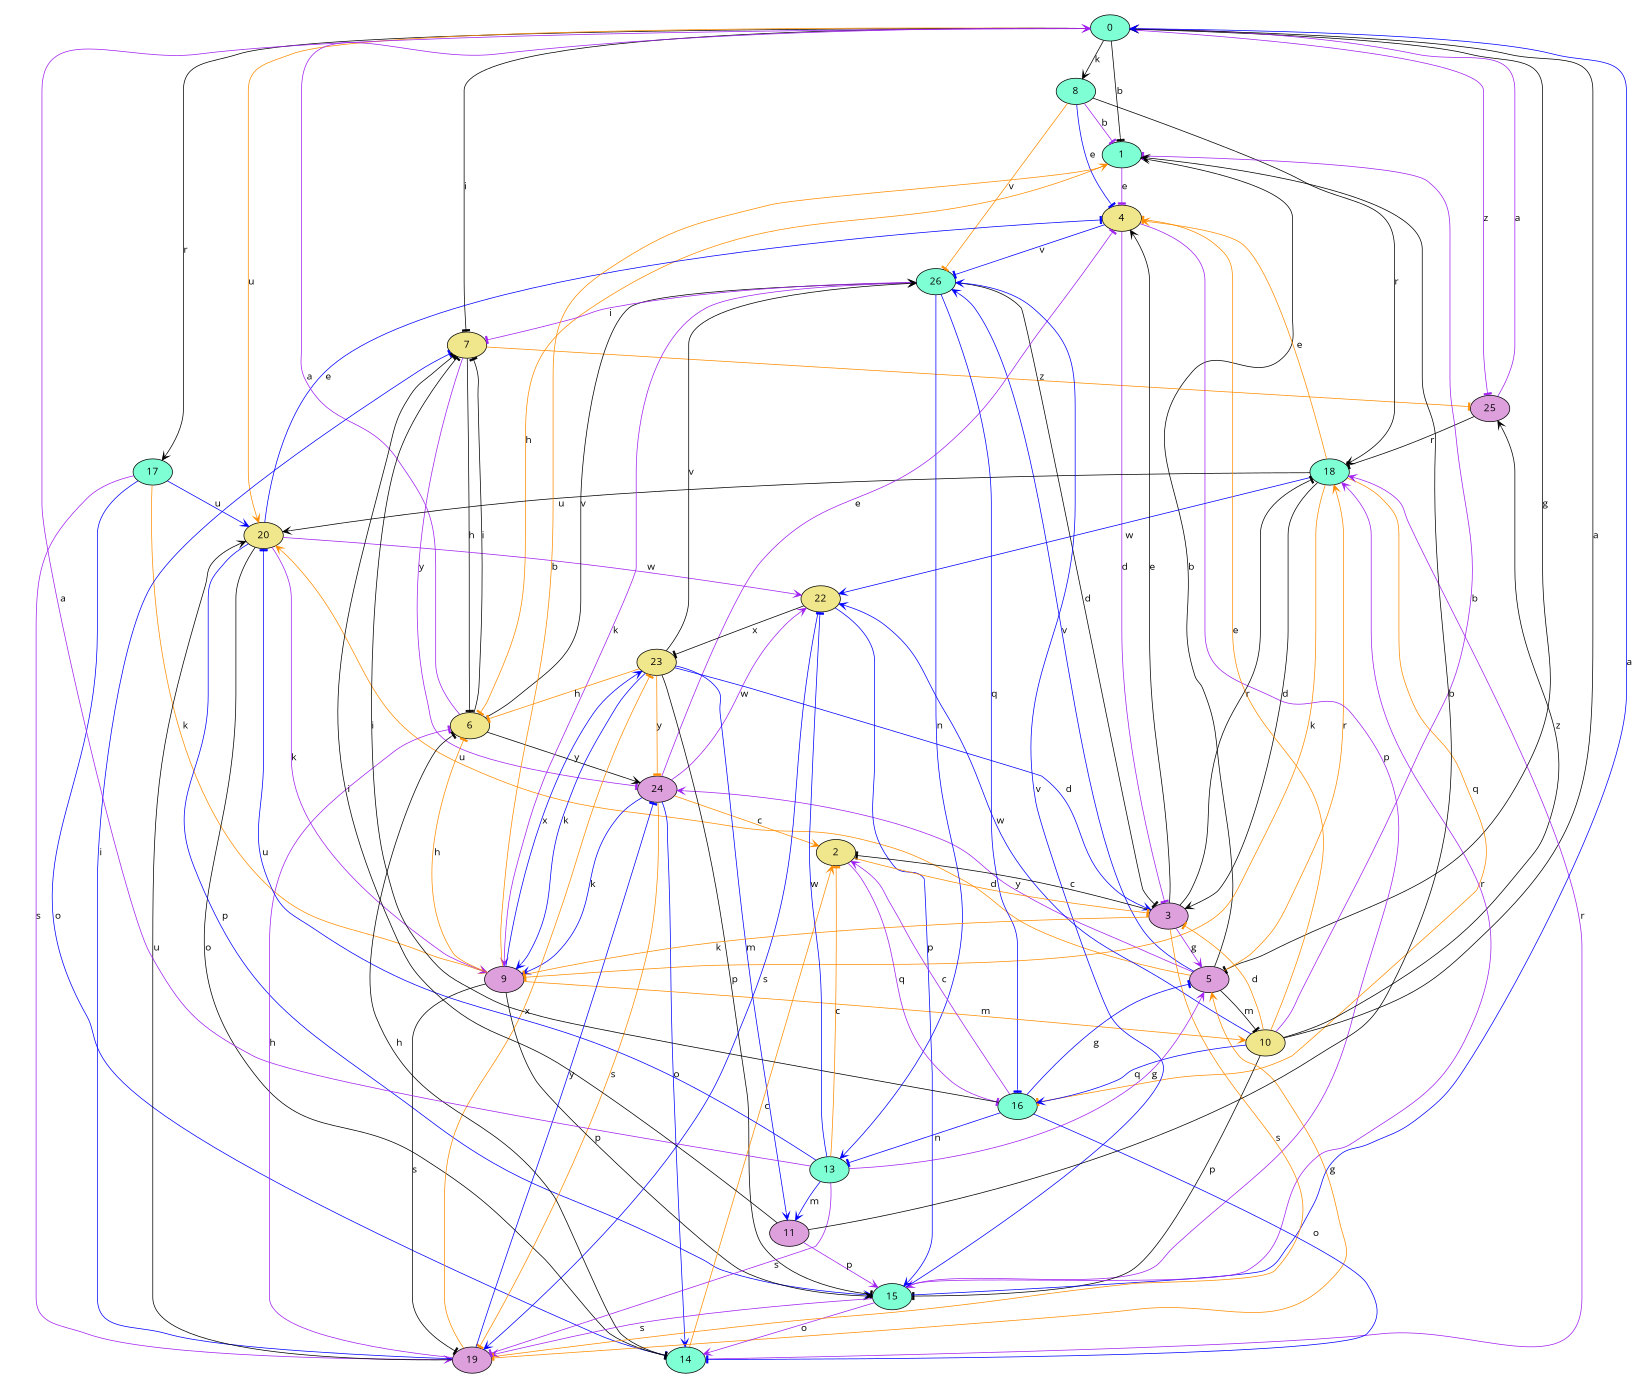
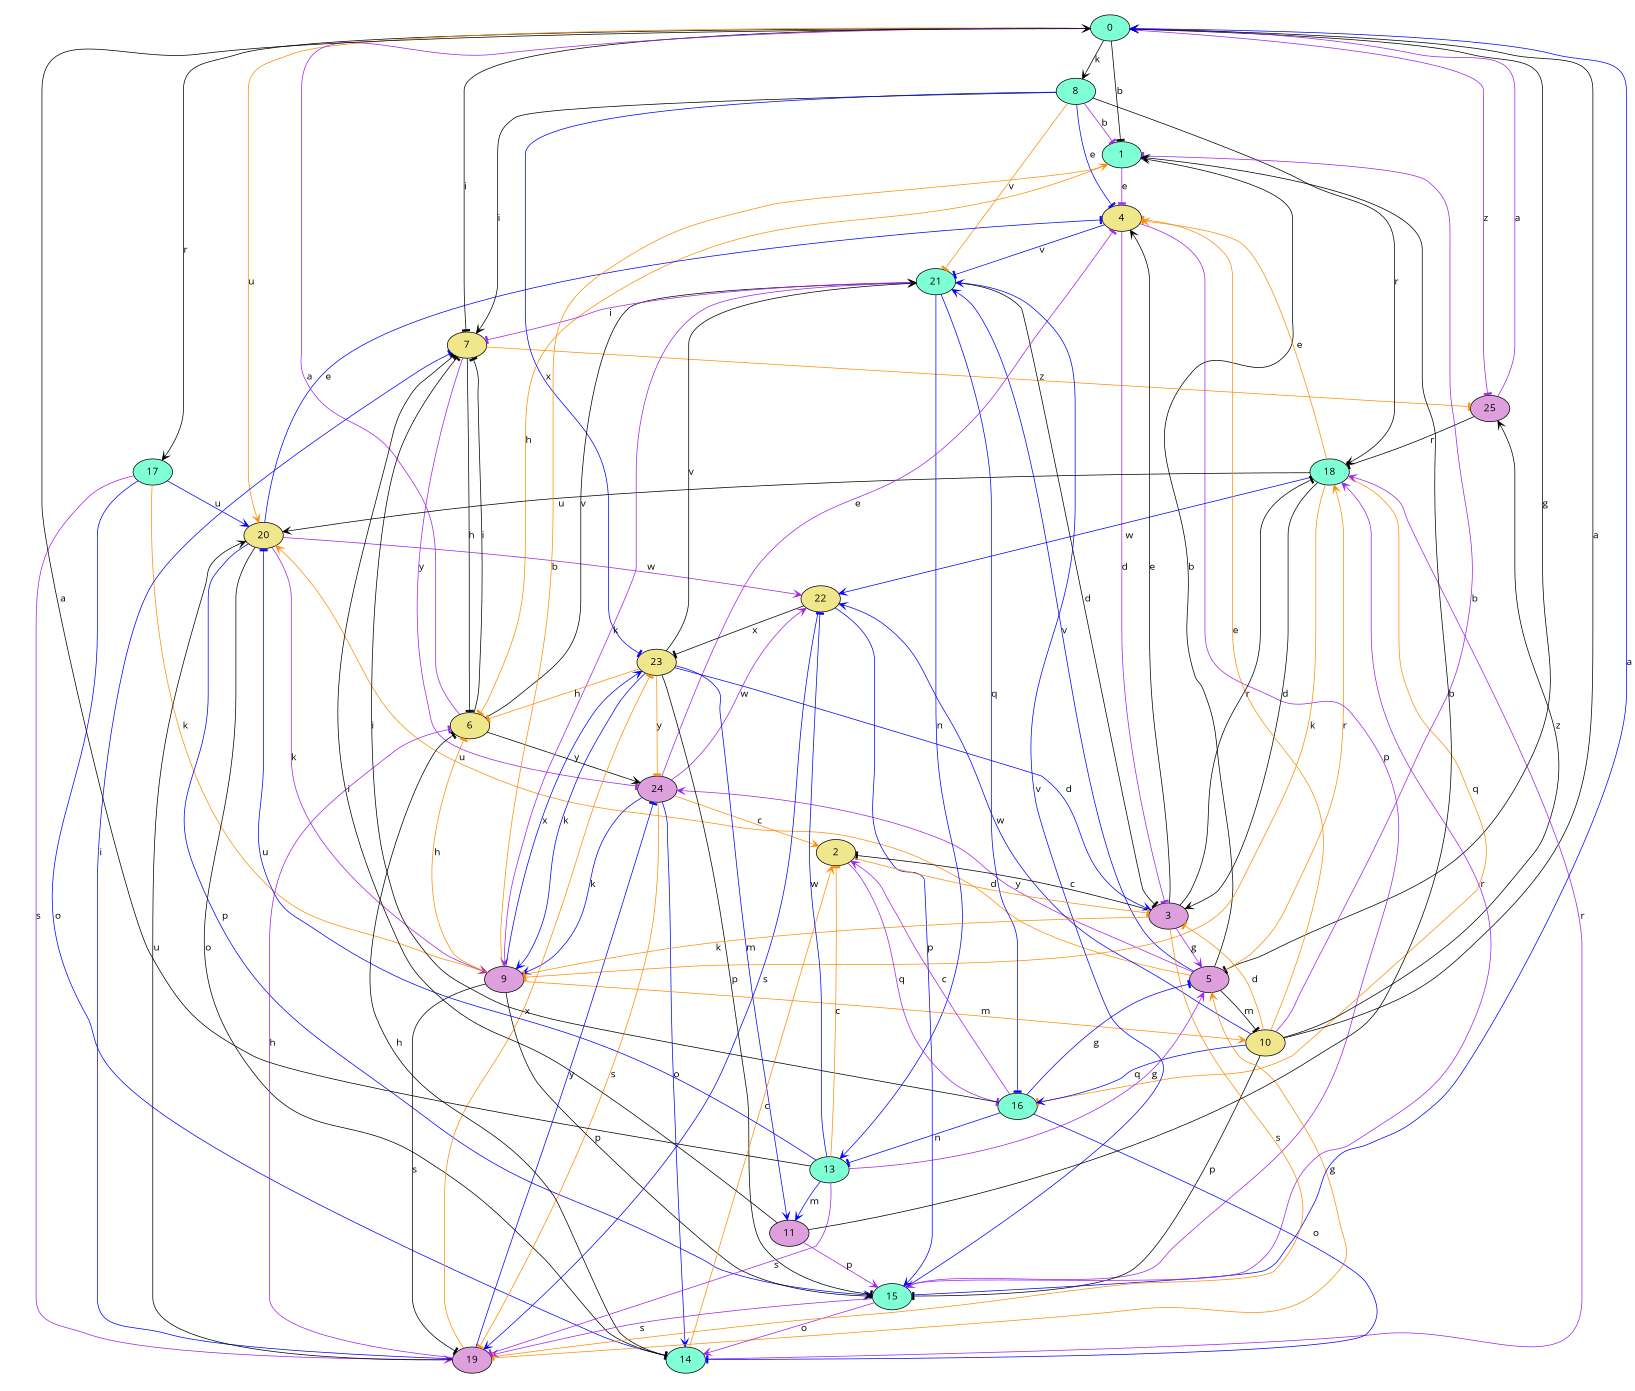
none -> (675, 103)
none -> (529, 151)
(936, 282) -> (936, 282)
(42, 354) -> (42, 354)
